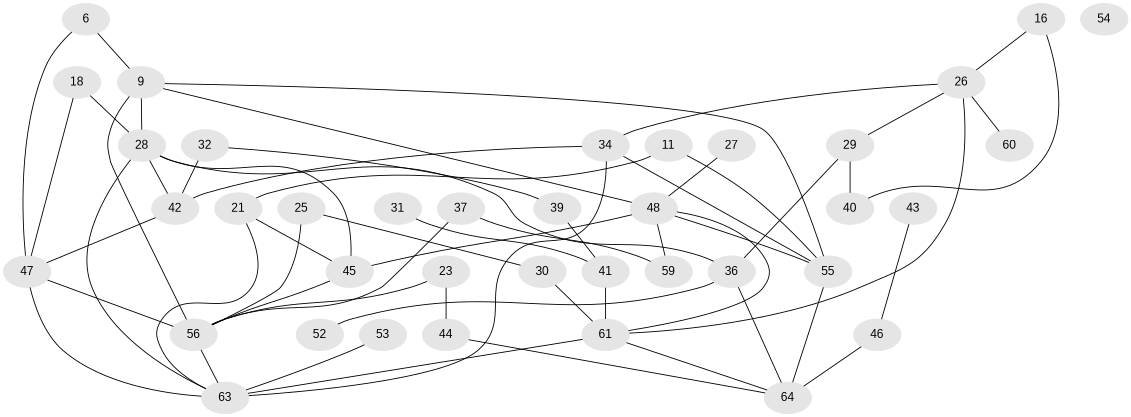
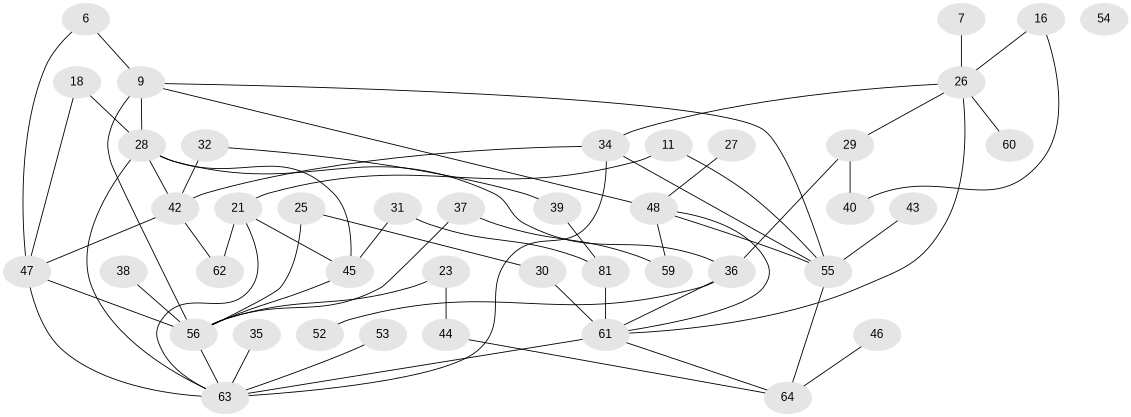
none -> (961, 19)
(521, 237) -> (374, 240)
(897, 265) -> (871, 240)
none -> (124, 272)
none -> (220, 272)
(606, 272) -> (606, 272)
none -> (257, 335)
(760, 335) -> (669, 303)
